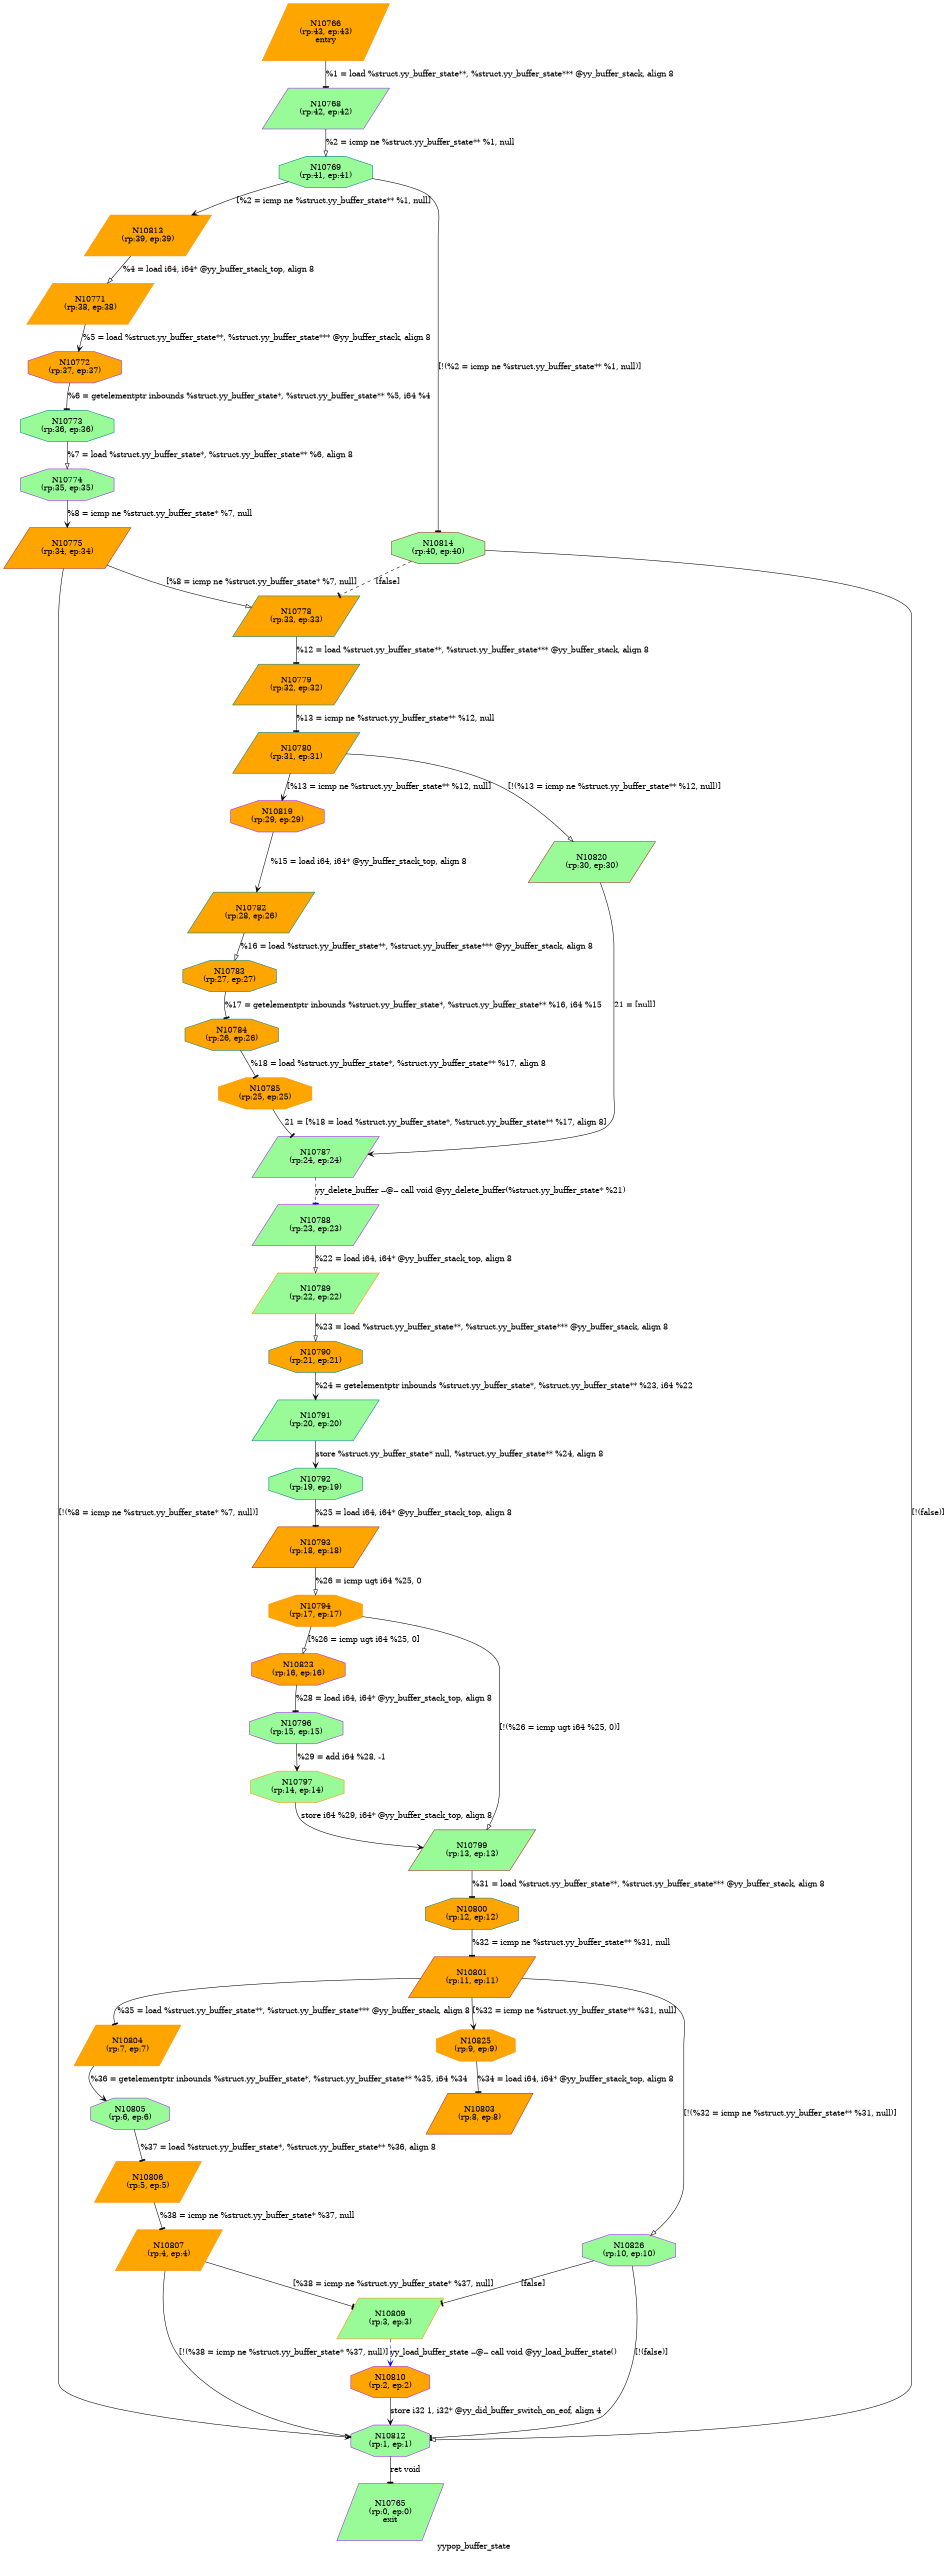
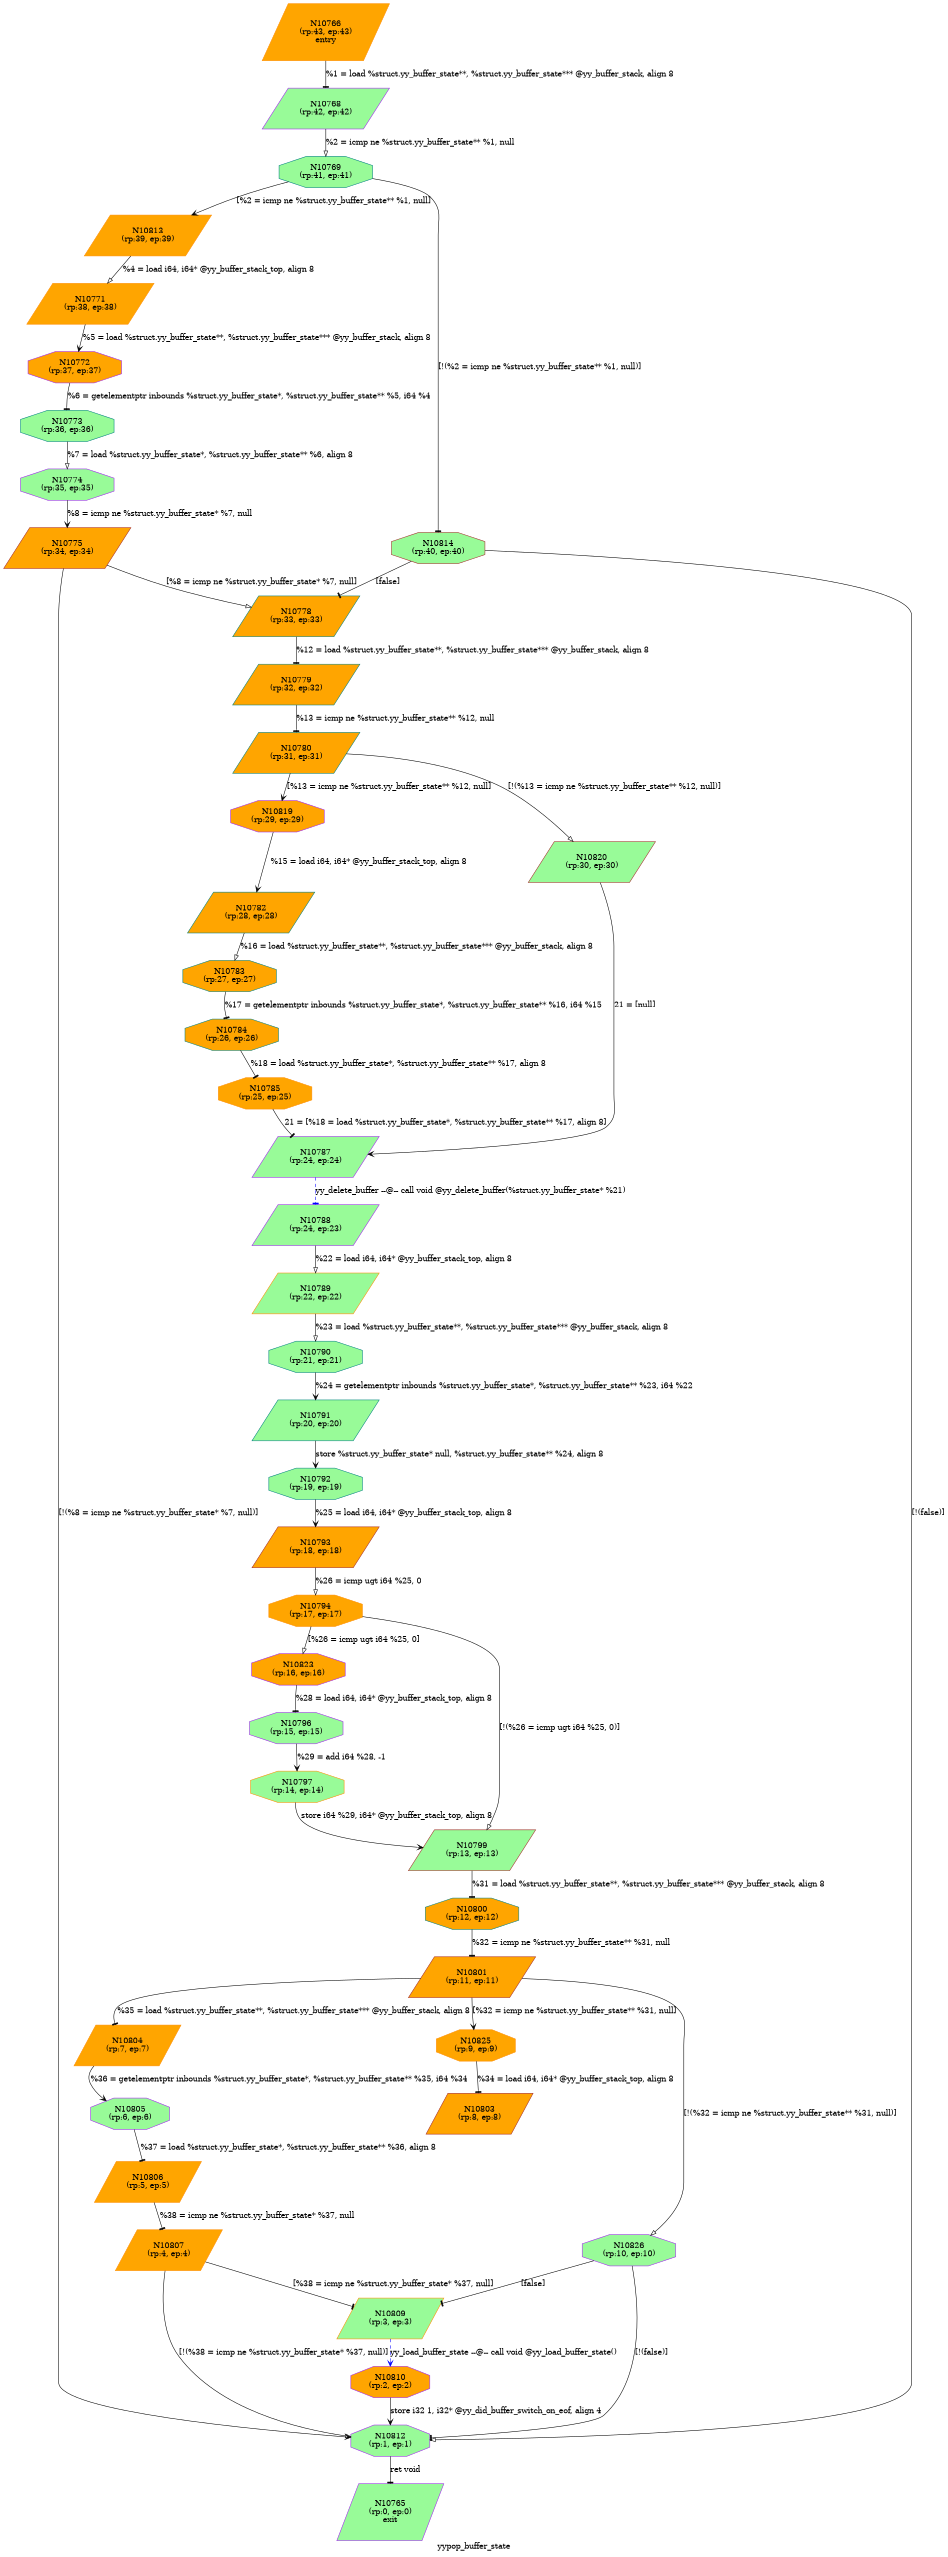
(376, 578) -> (376, 578)
(251, 913) -> (251, 913)
(316, 1225) -> (316, 1225)
(316, 1357) -> (316, 1357)
(316, 1512) -> (316, 1510)
